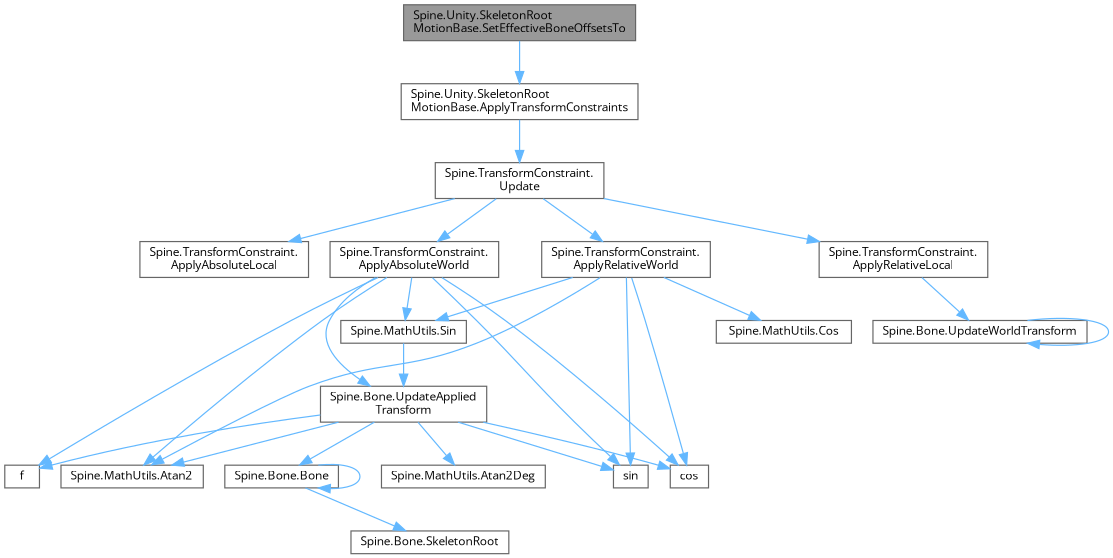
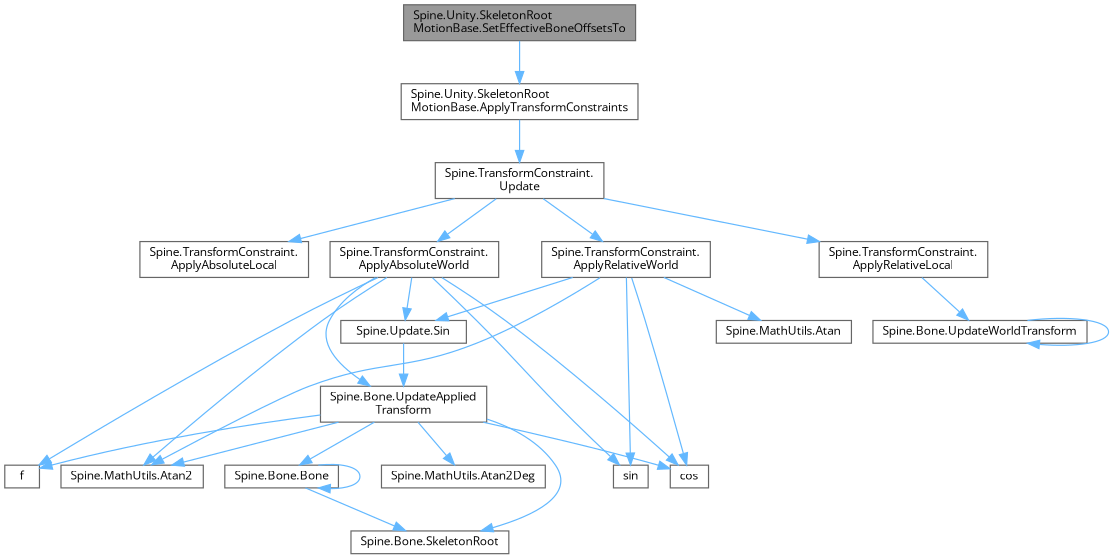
(404, 332) -> (404, 332)
(784, 332) -> (784, 332)
(530, 444) -> (559, 474)
